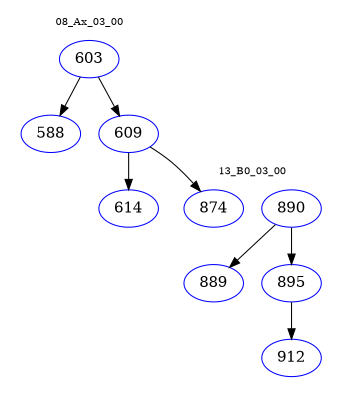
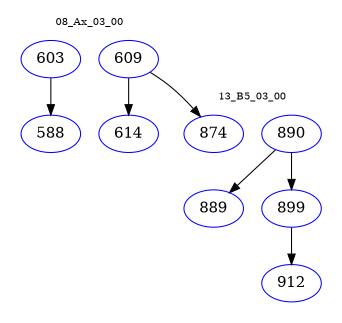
(106, 92) -> none
(253, 172) -> (253, 97)
(292, 283) -> (292, 209)
